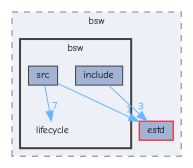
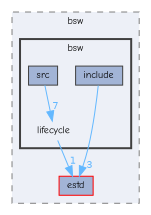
(94, 100) -> (63, 154)
